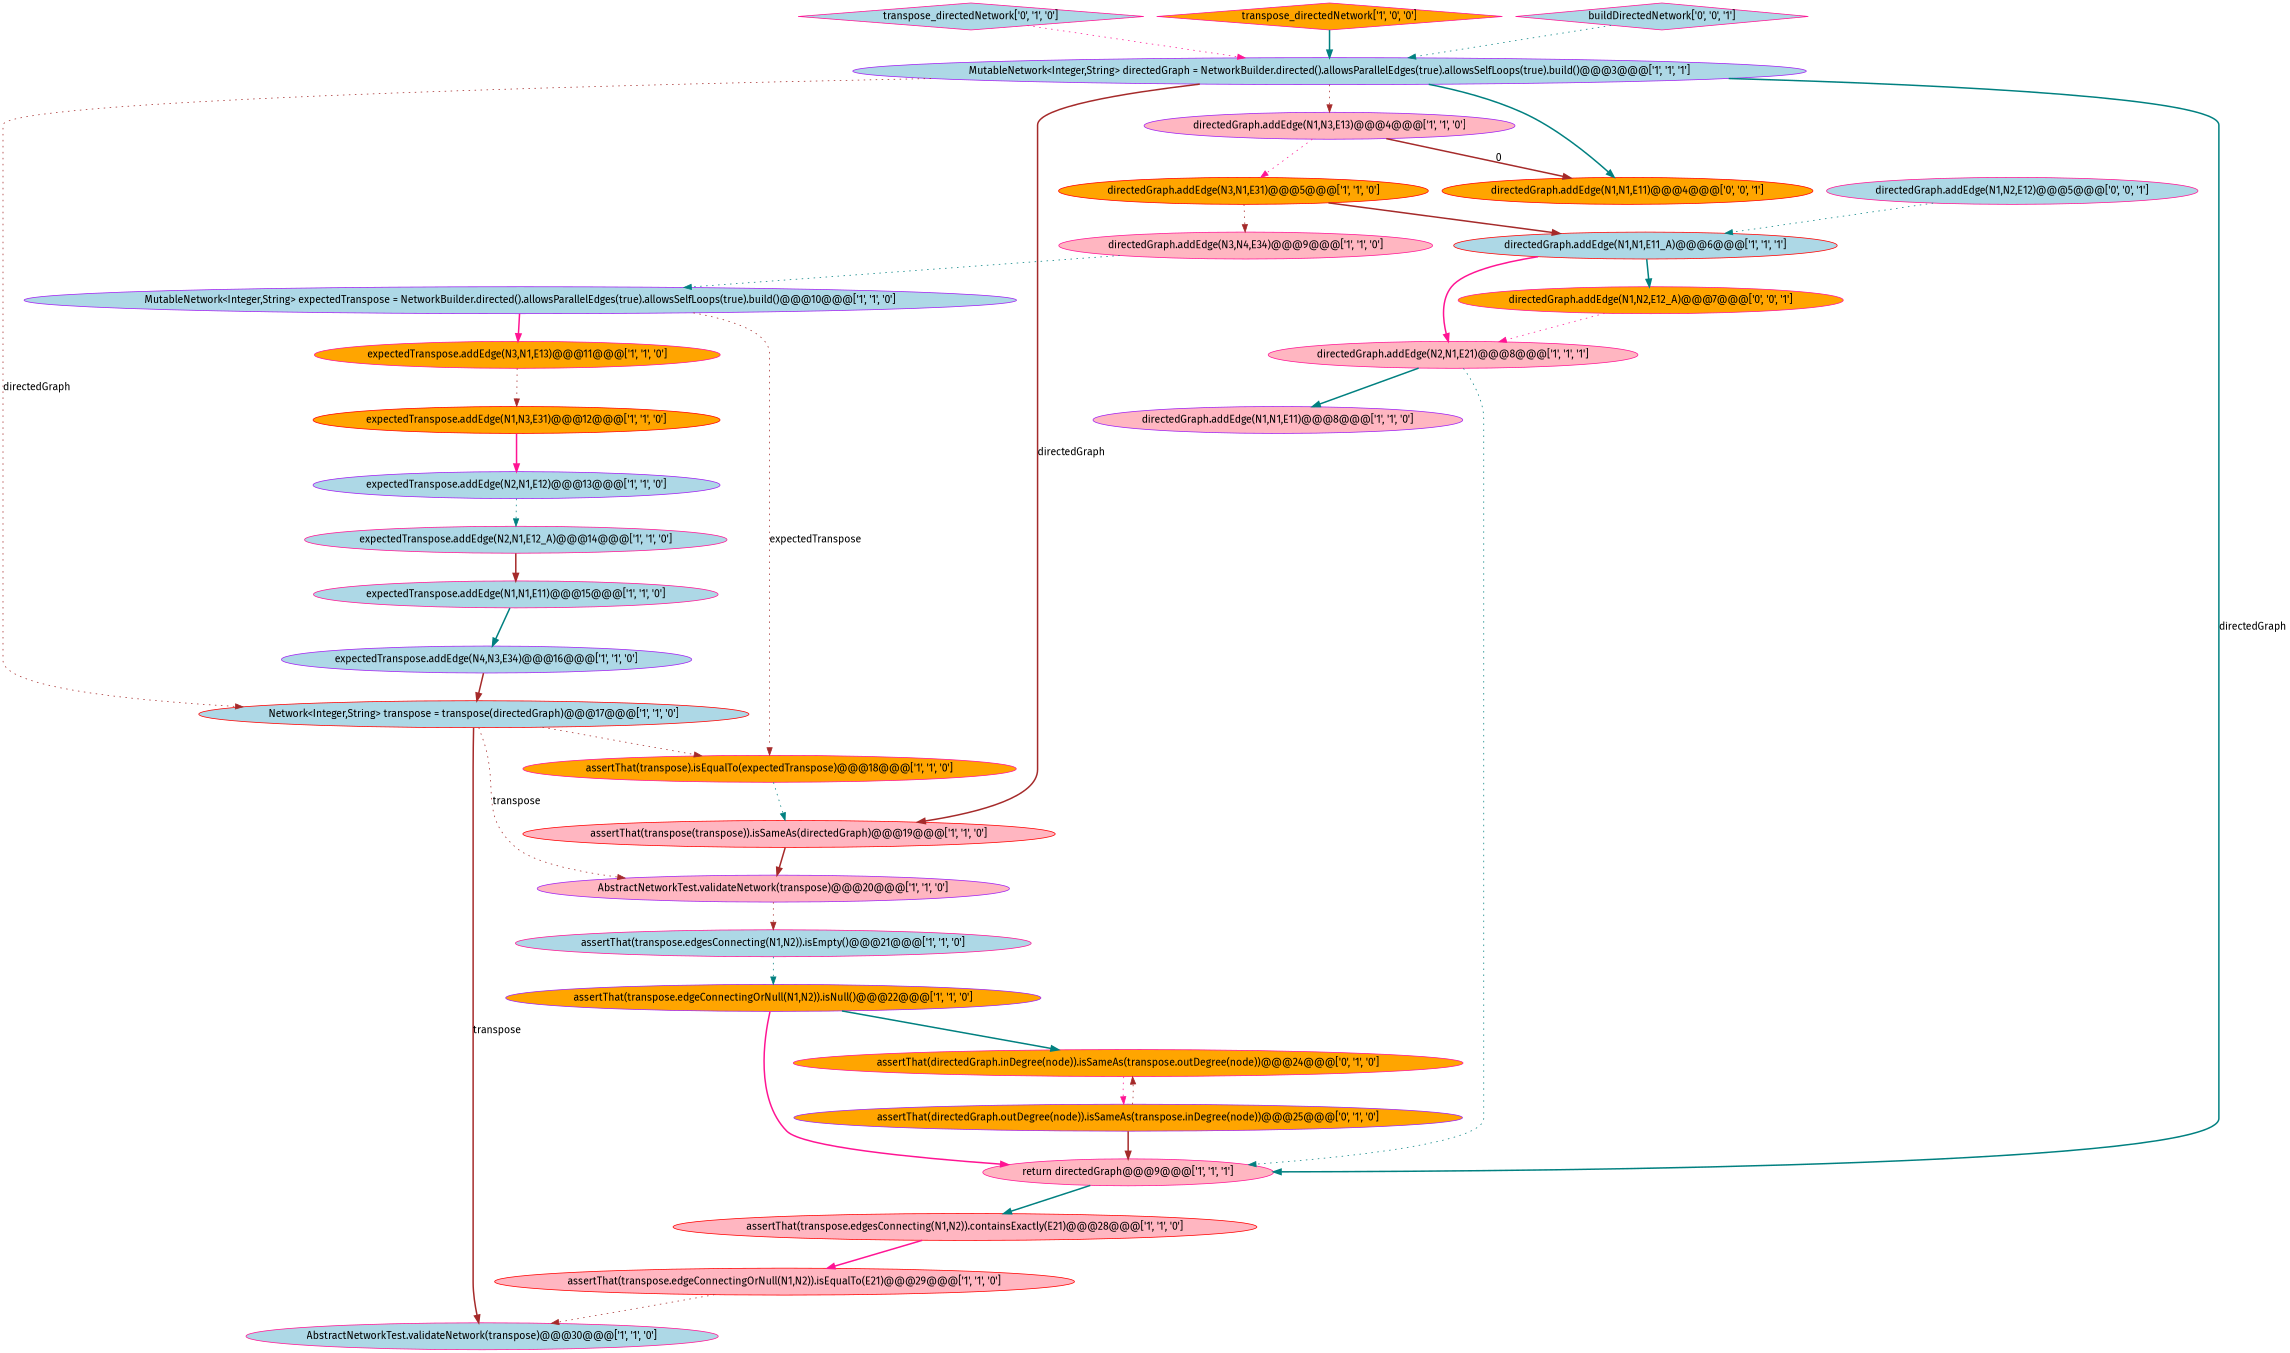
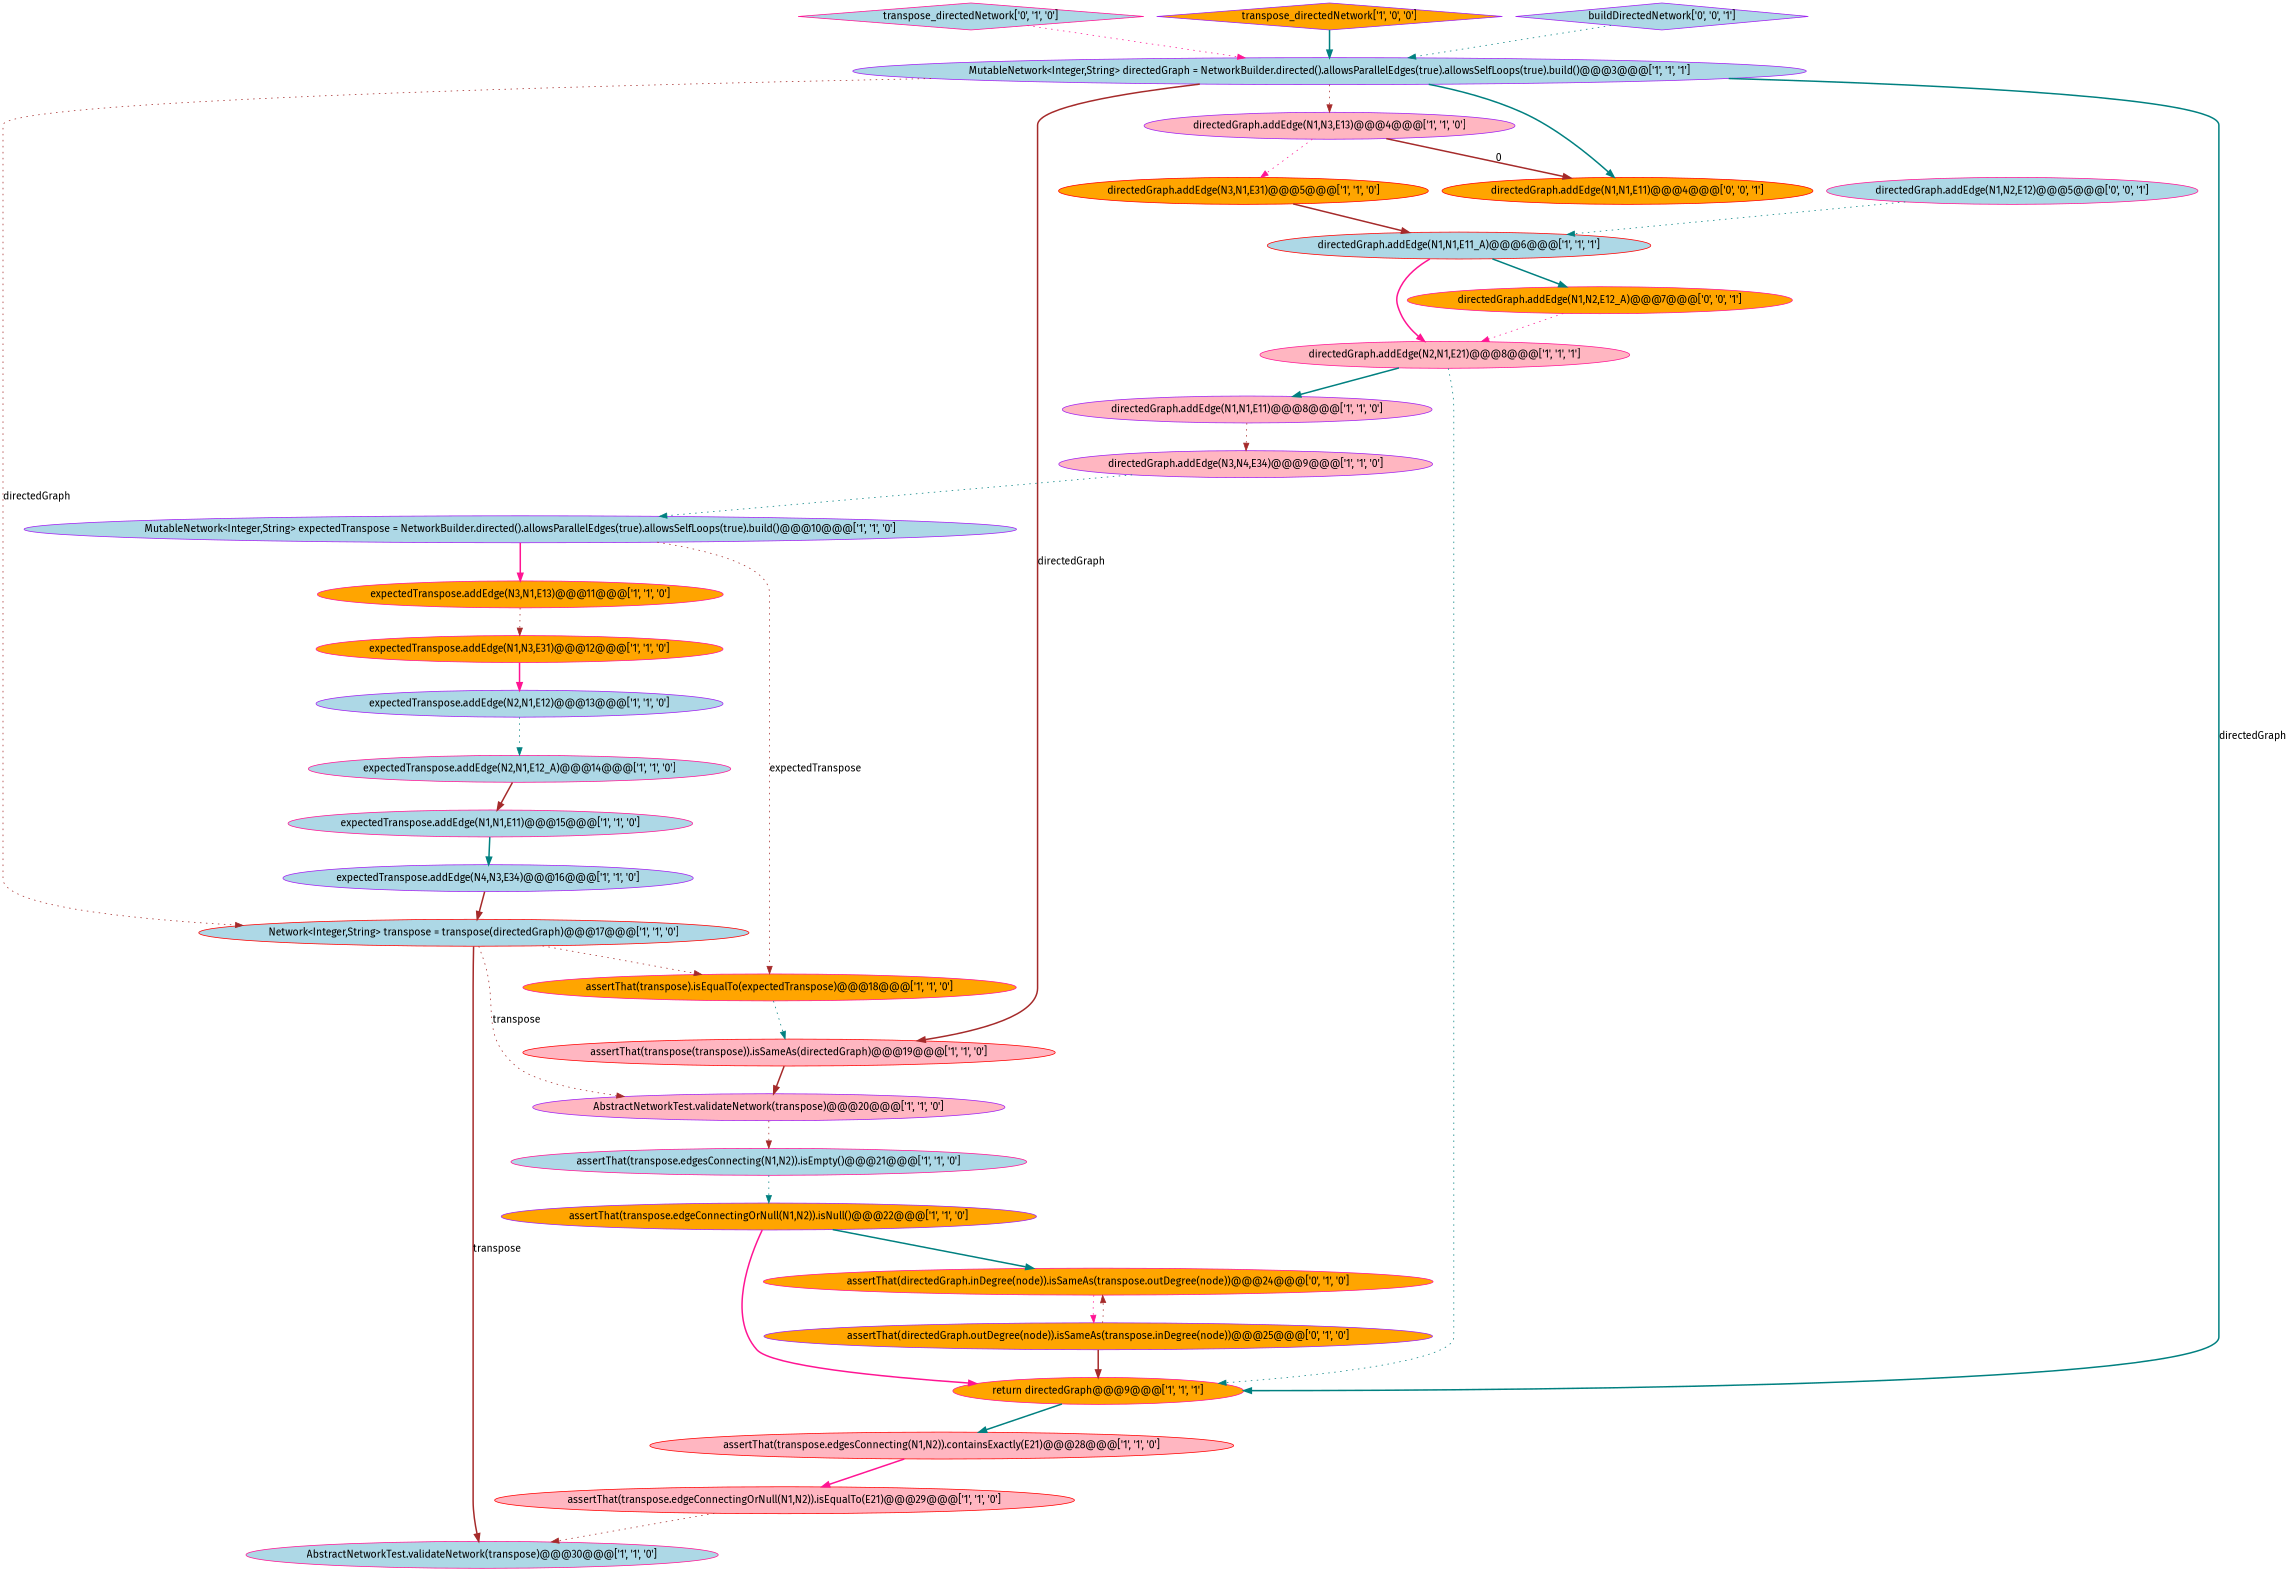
(1330, 16) -> (1330, 16)
(1662, 16) -> (1662, 16)
(1244, 215) -> (1247, 433)
(1246, 246) -> (1246, 464)
(517, 420) -> (520, 649)
(1128, 1172) -> (1098, 1391)
